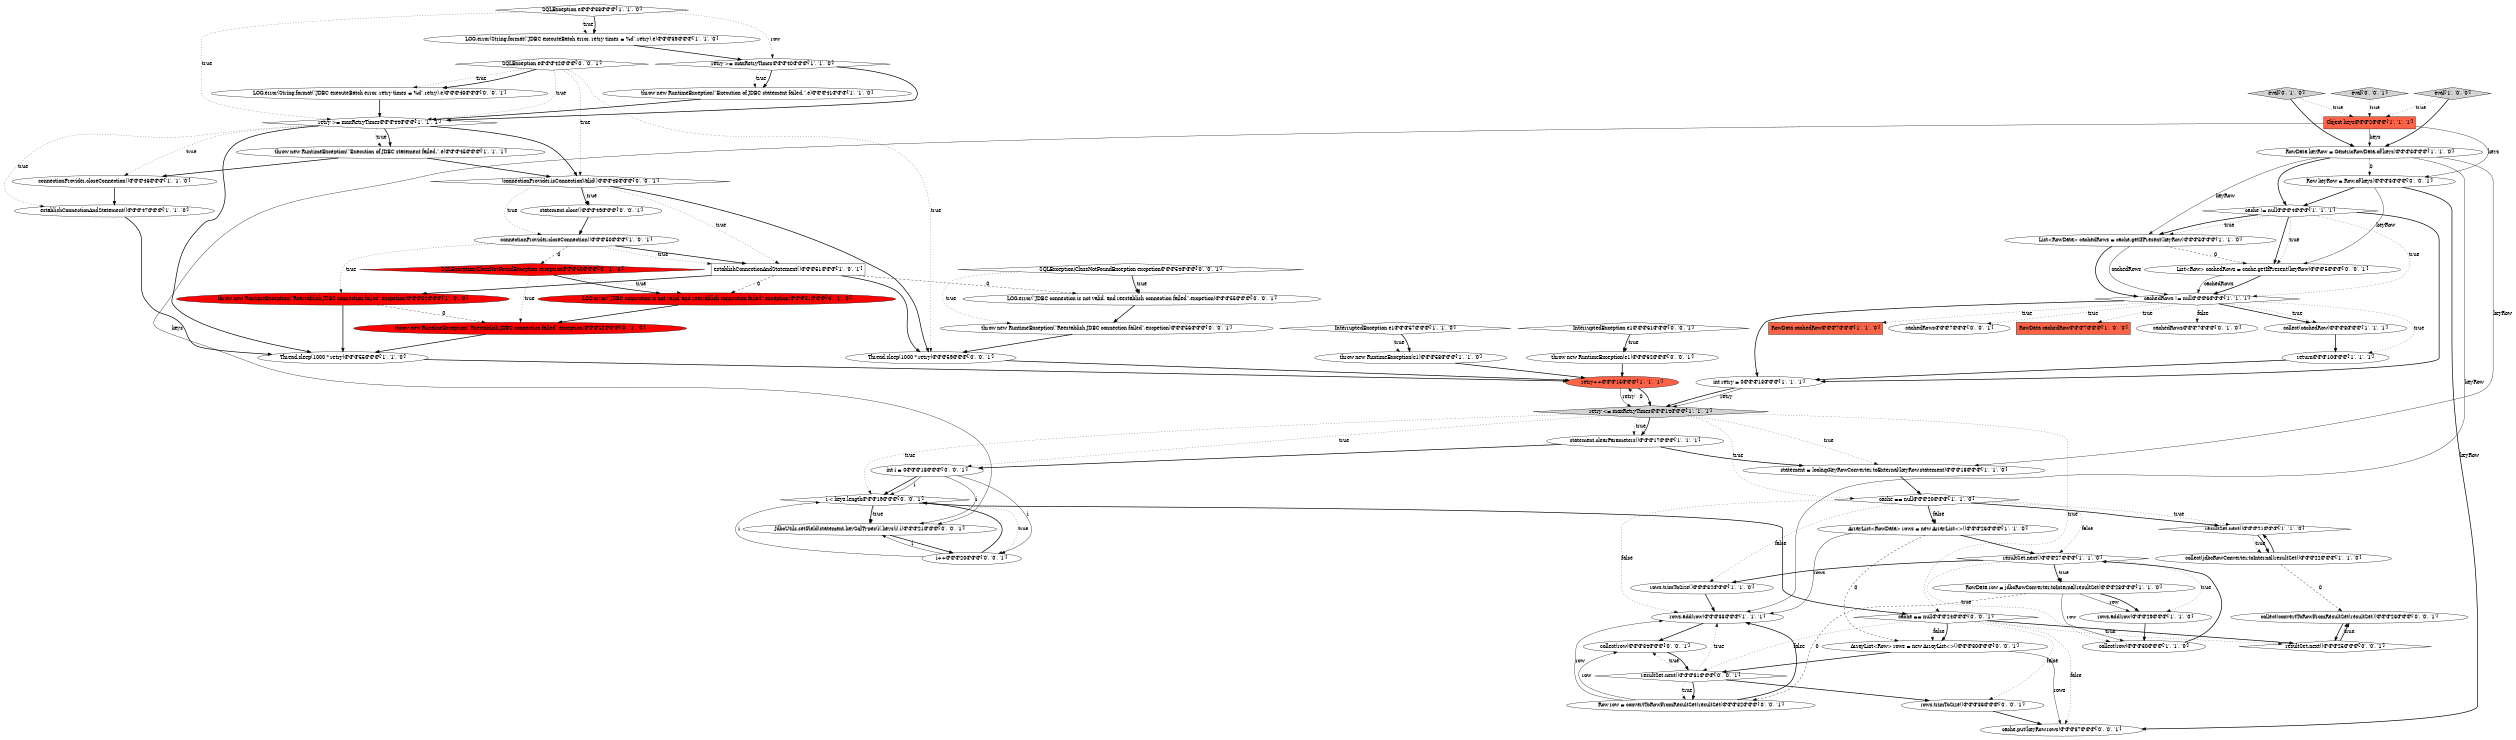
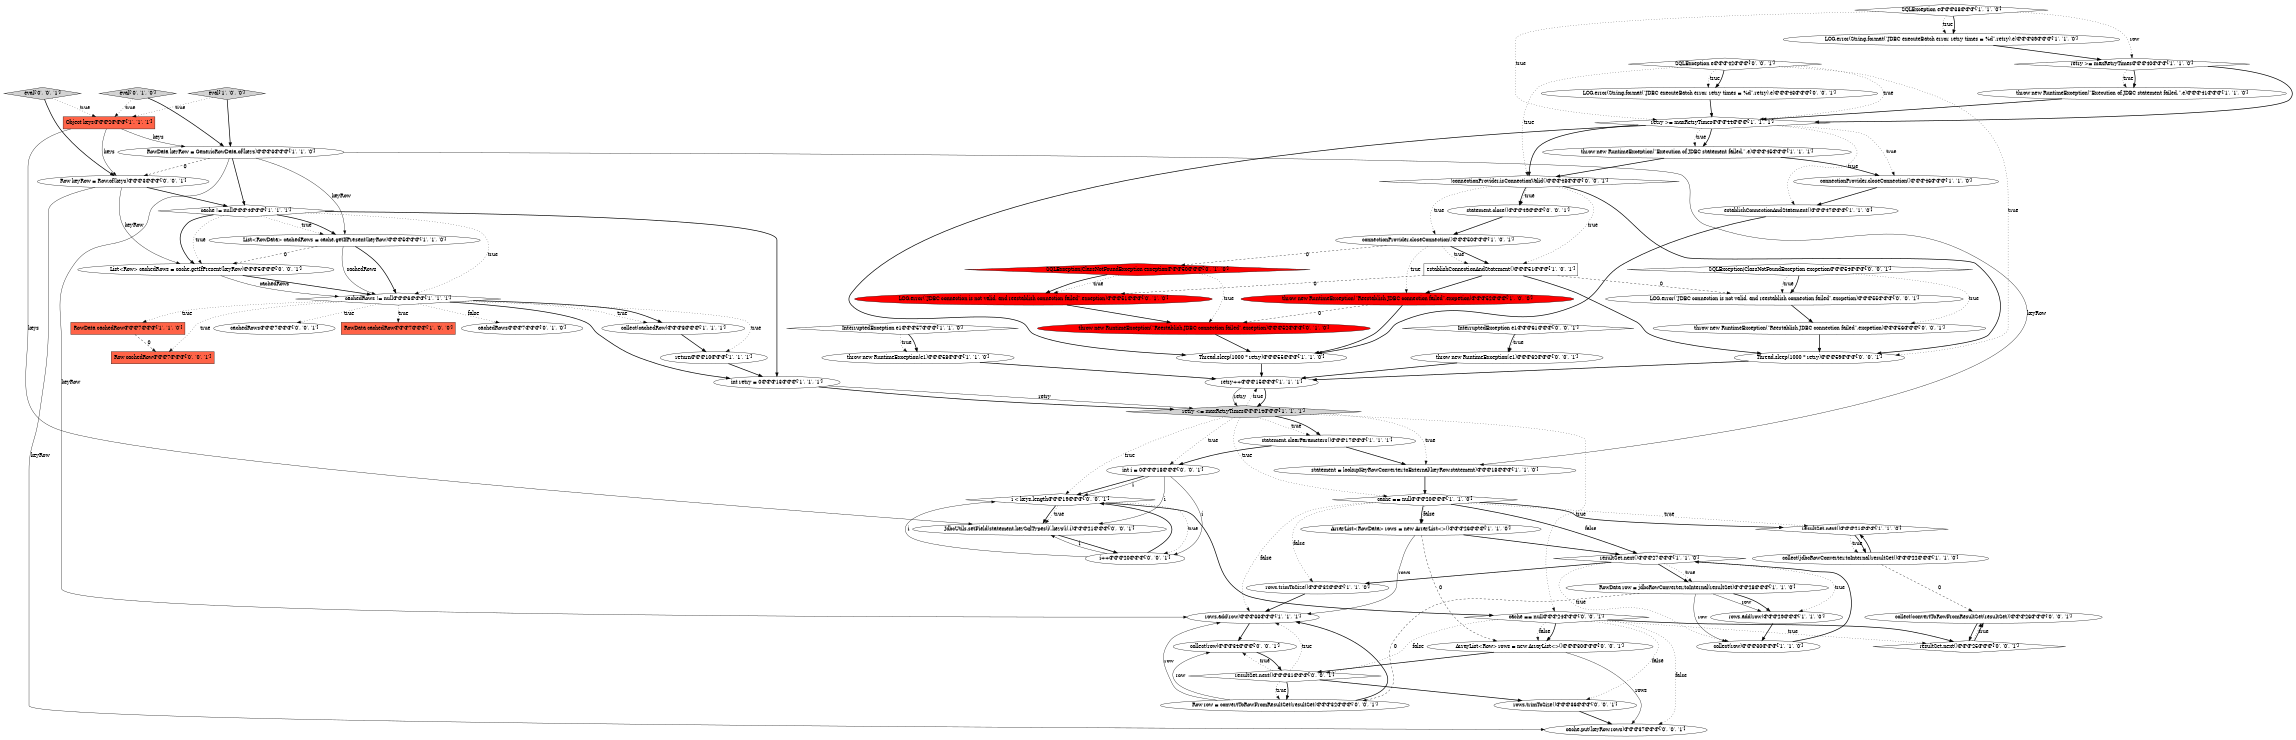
none -> (71, 142)
none -> (163, 358)
(1622, 382) -> (1262, 382)
(1641, 397) -> (1258, 397)
(2081, 516) -> (1544, 523)
(2477, 596) -> (509, 723)
